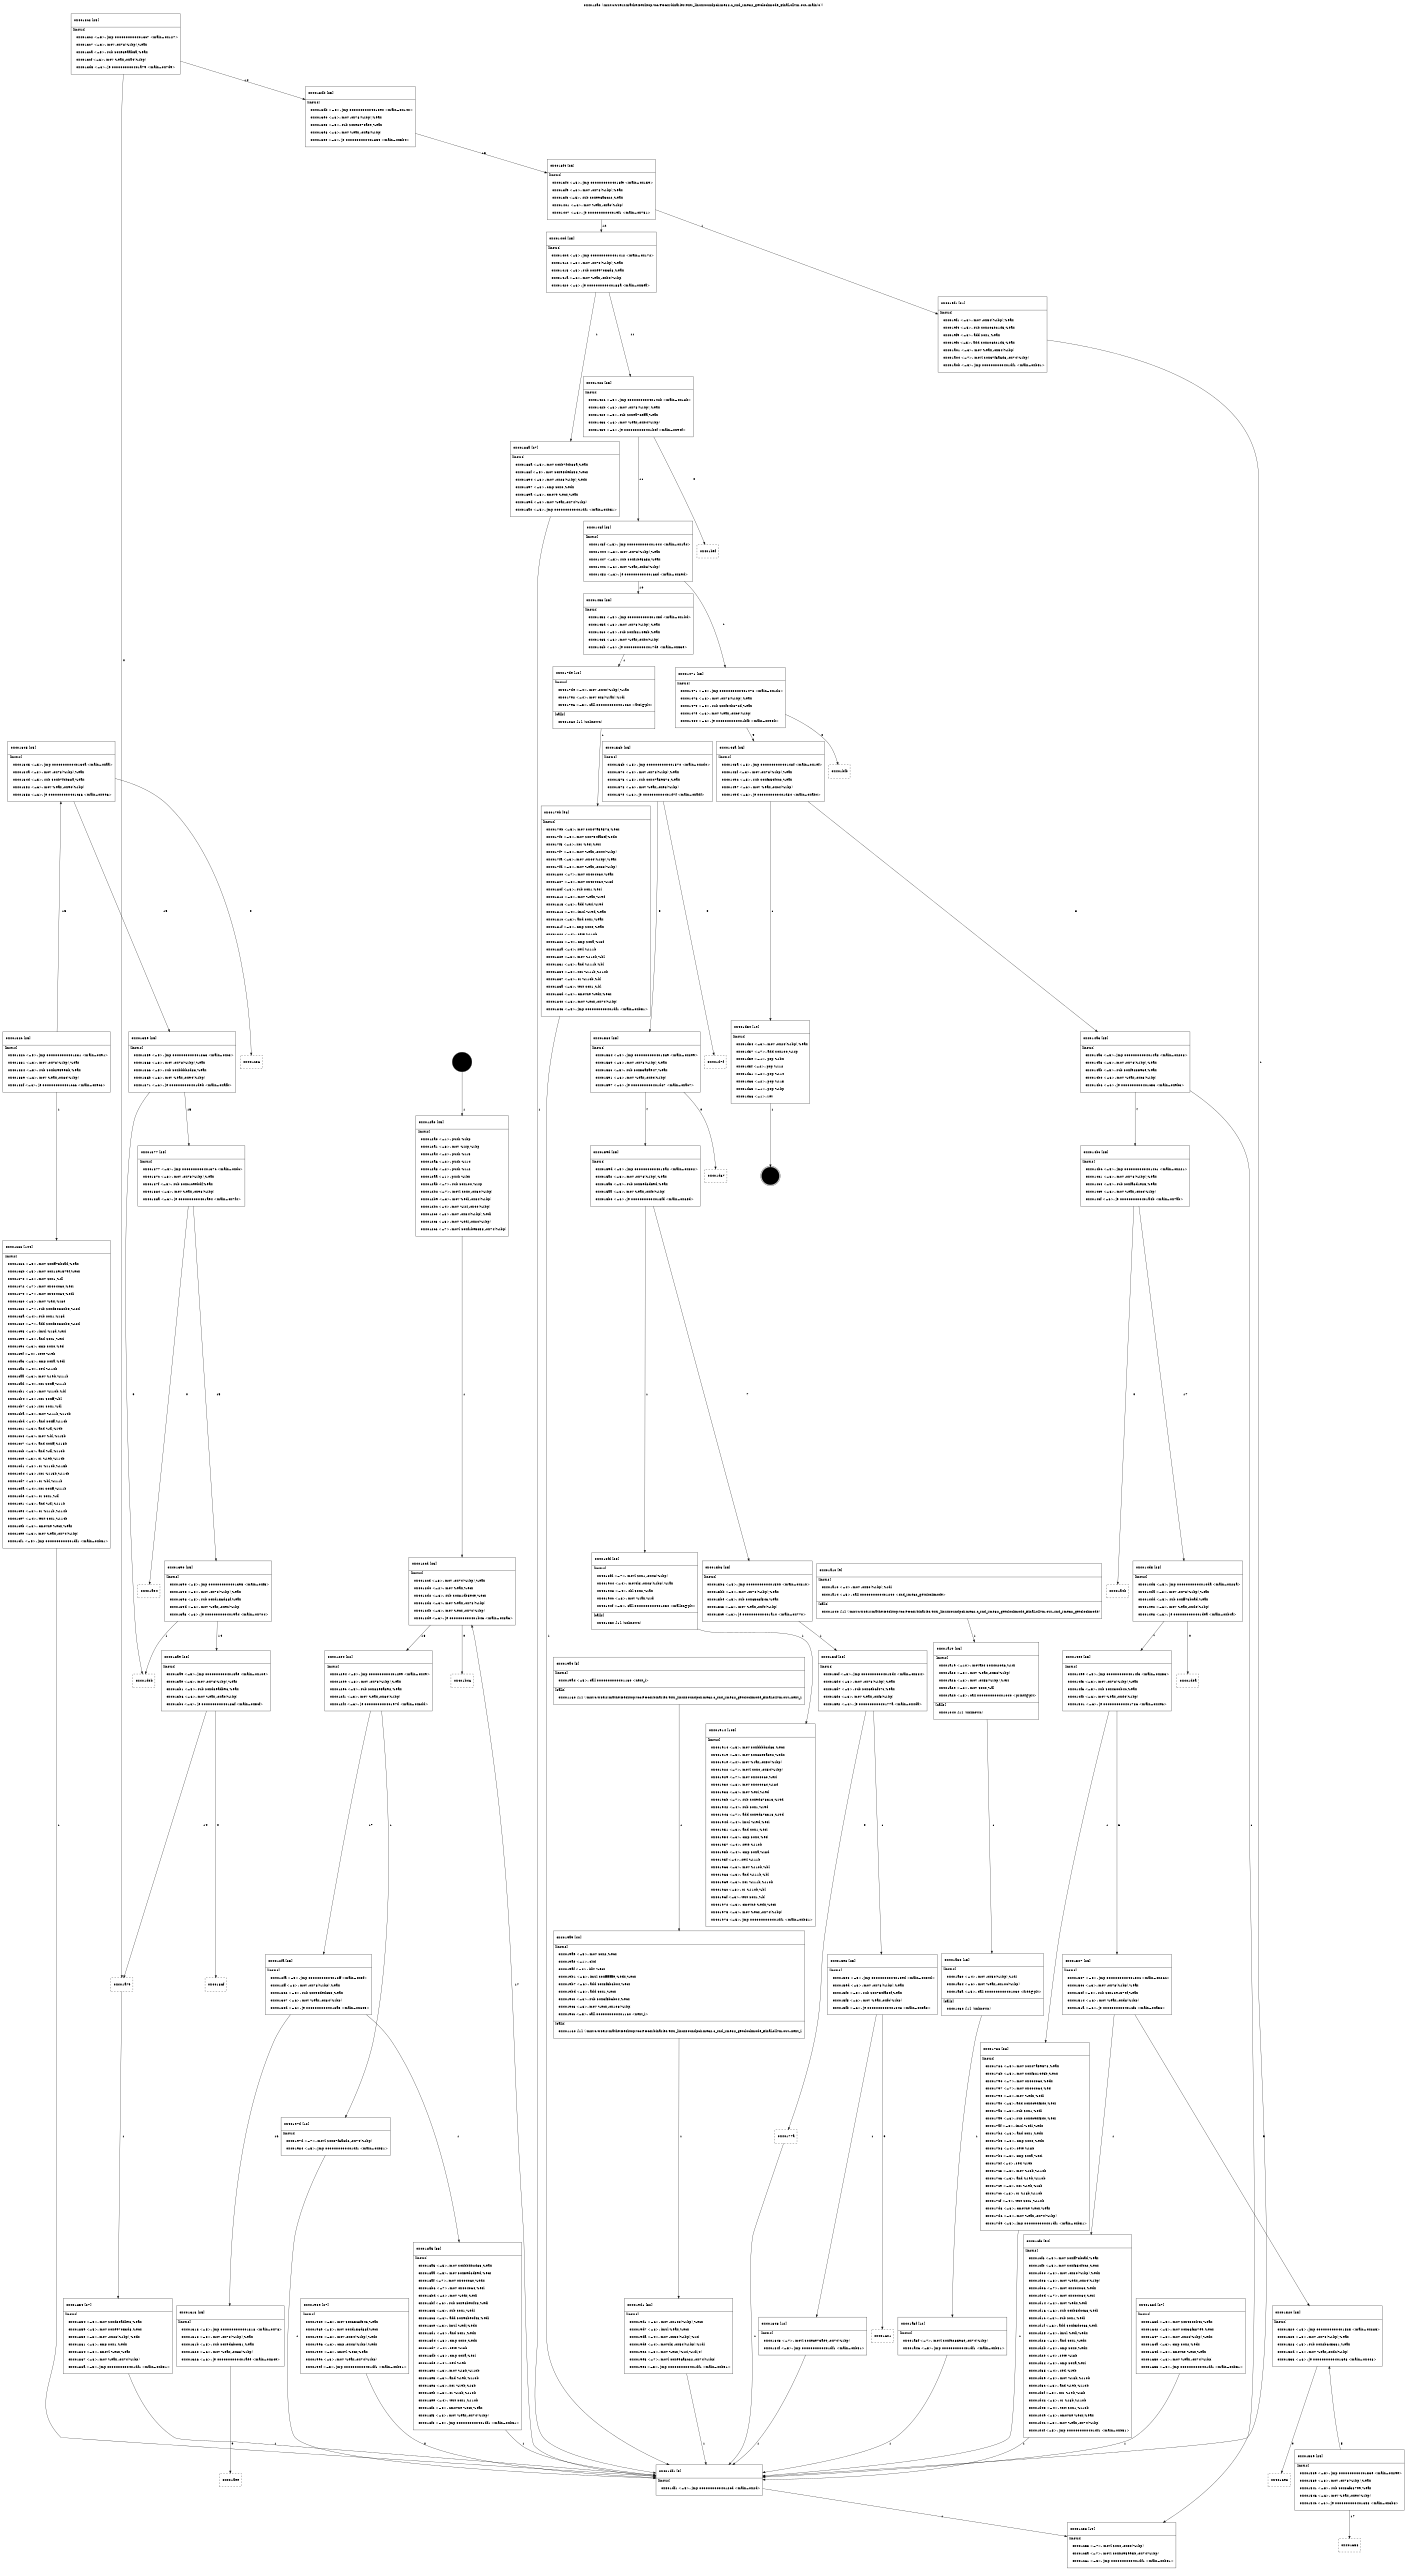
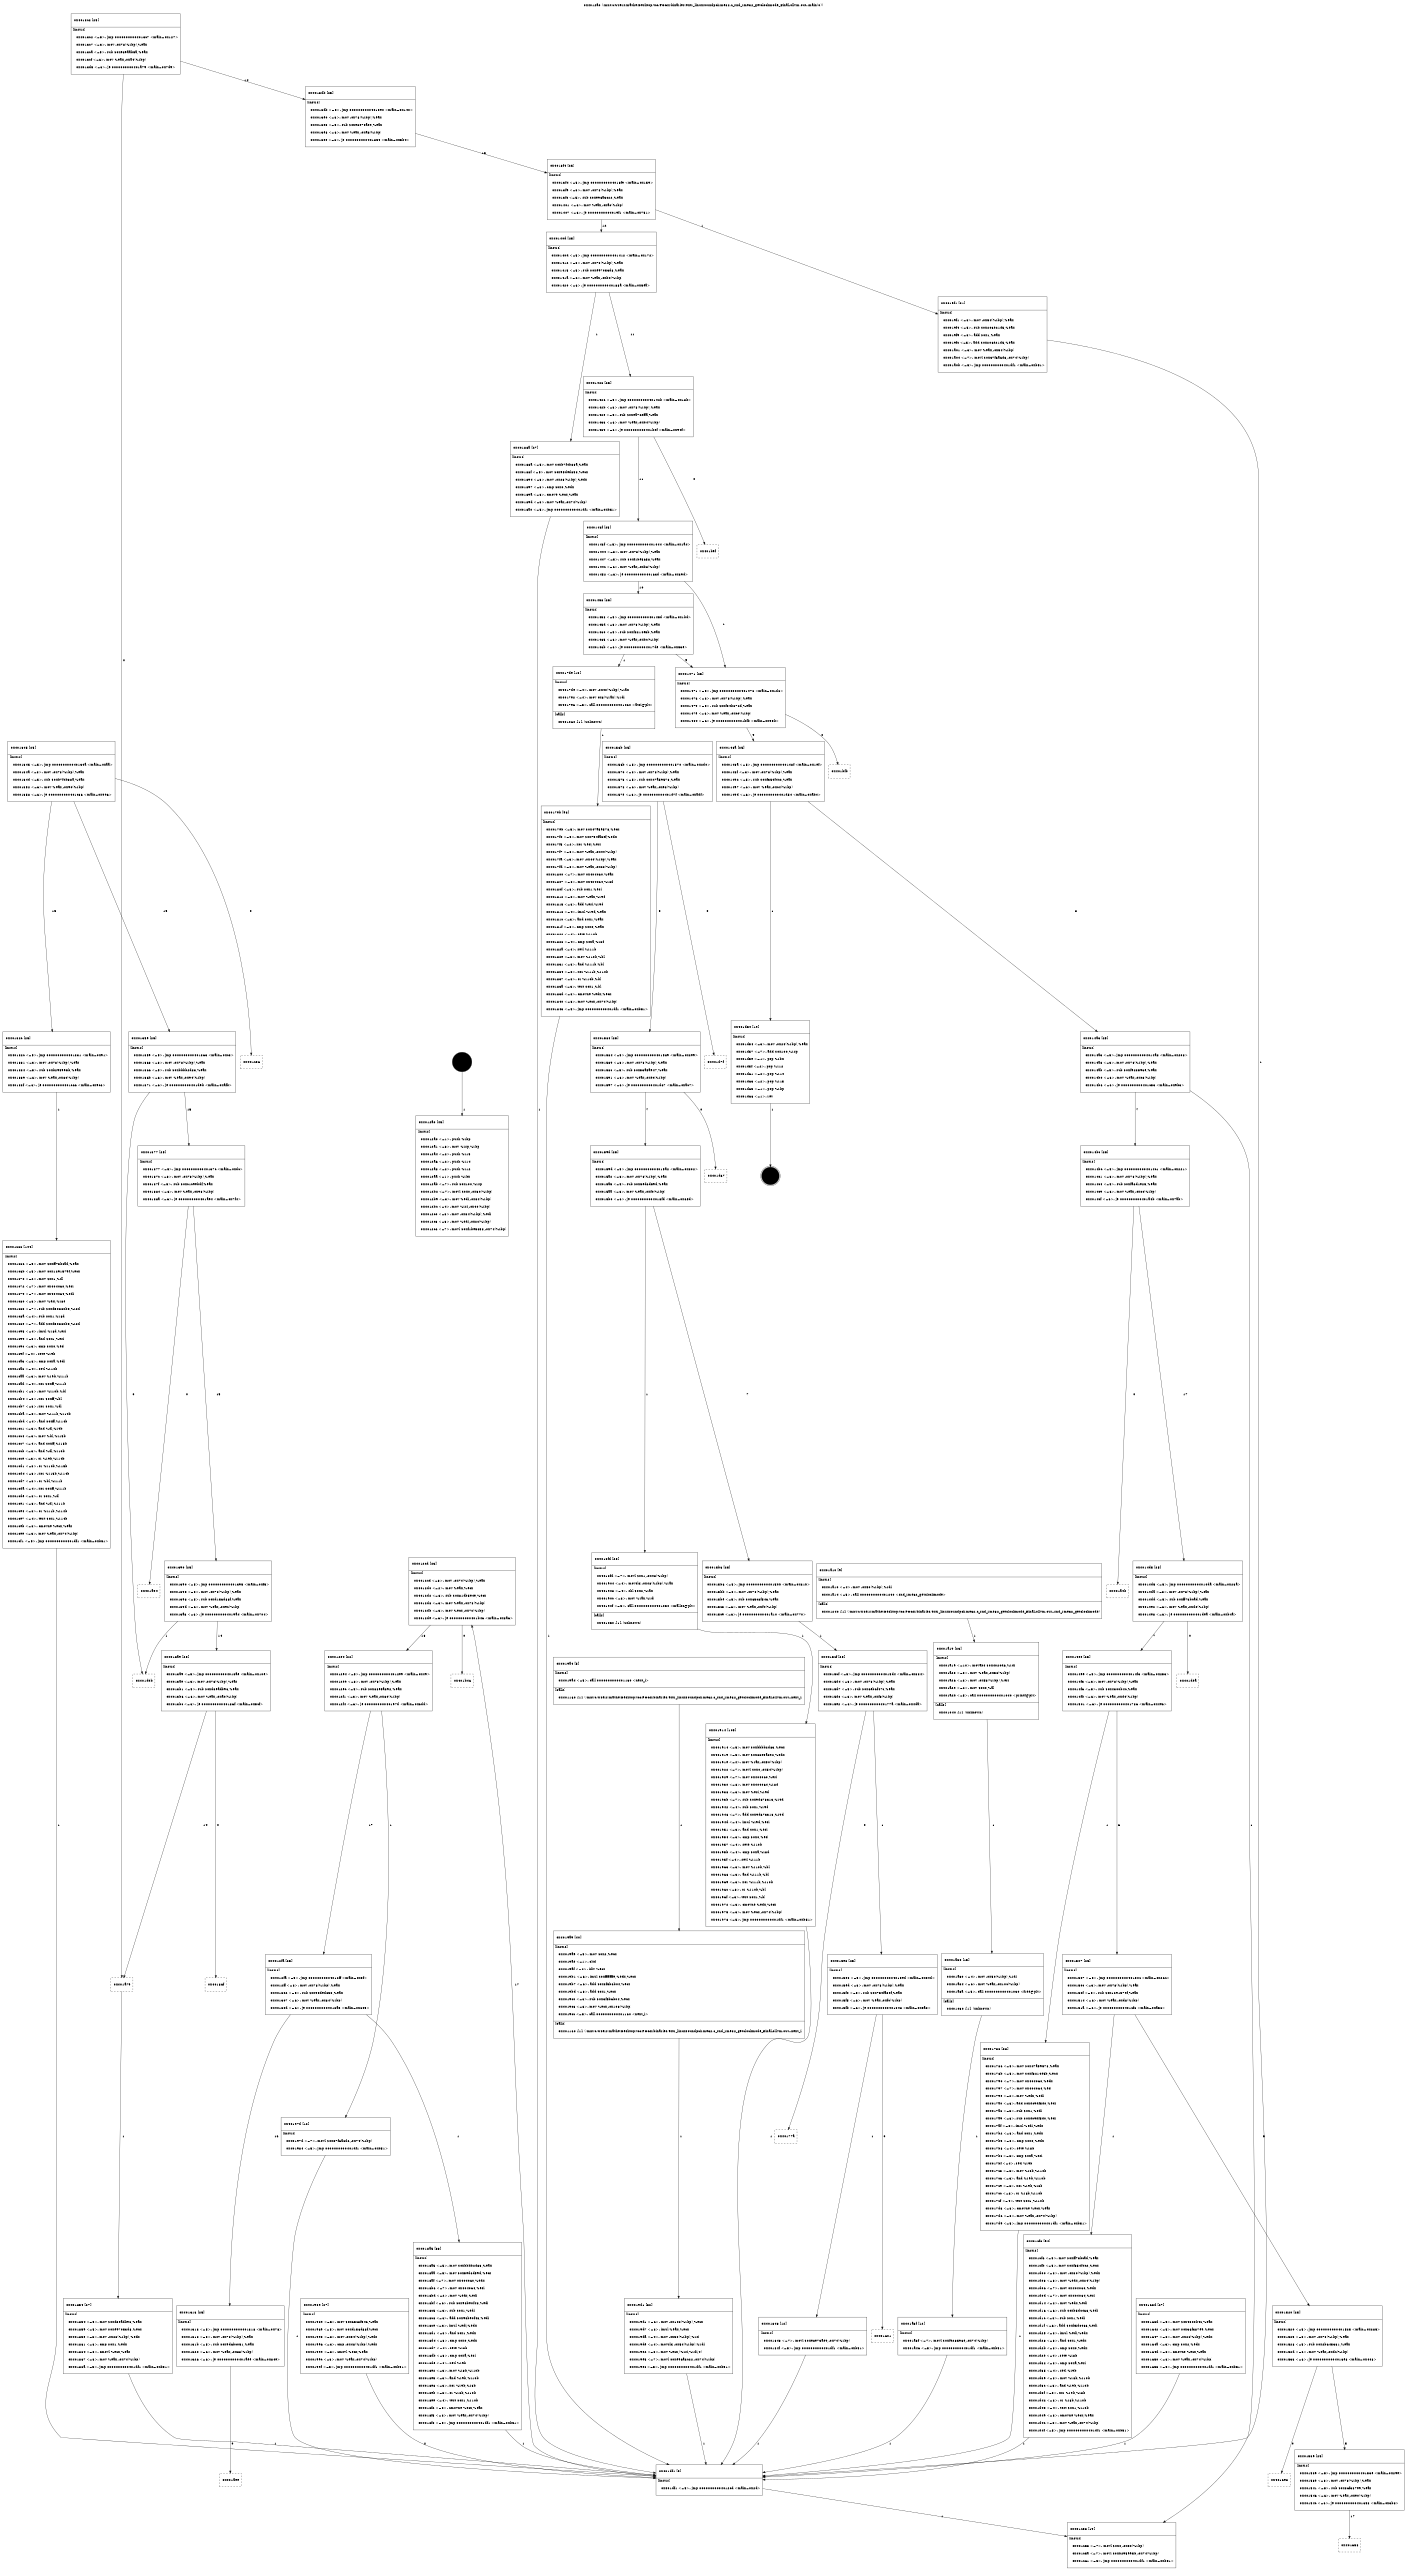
none -> (683, 660)
(59, 918) -> (44, 916)
(462, 1396) -> none
(751, 2303) -> (738, 2175)
(1334, 2410) -> (1338, 2407)
